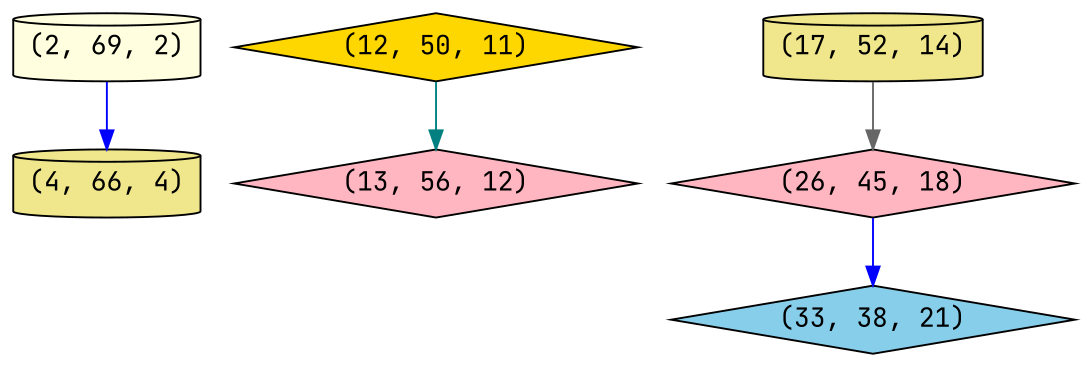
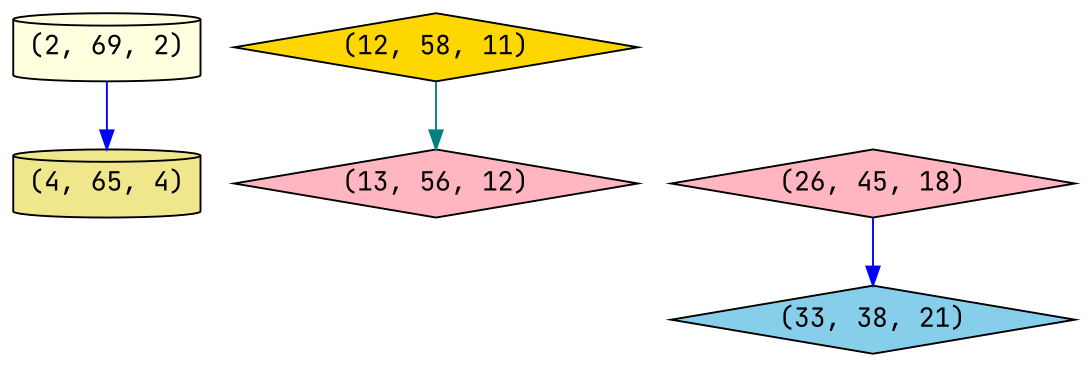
(436, 47) -> (436, 47)
(873, 47) -> none
(107, 183) -> (107, 183)
